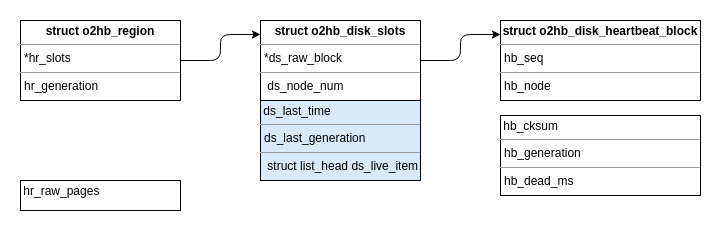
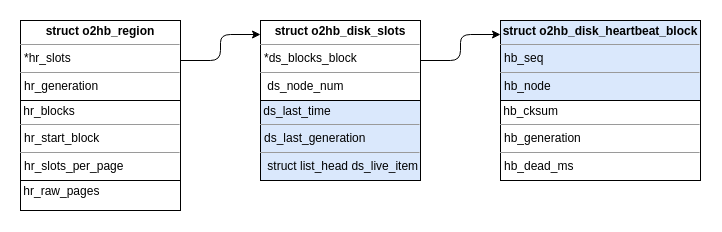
(330, 42) -> (330, 42)
(601, 61) -> (601, 61)
none -> (101, 141)
(601, 156) -> (601, 141)
